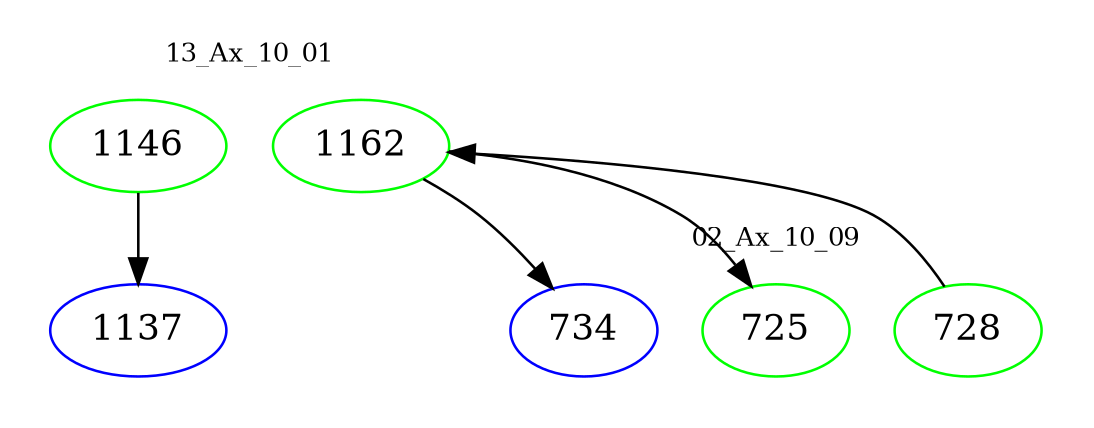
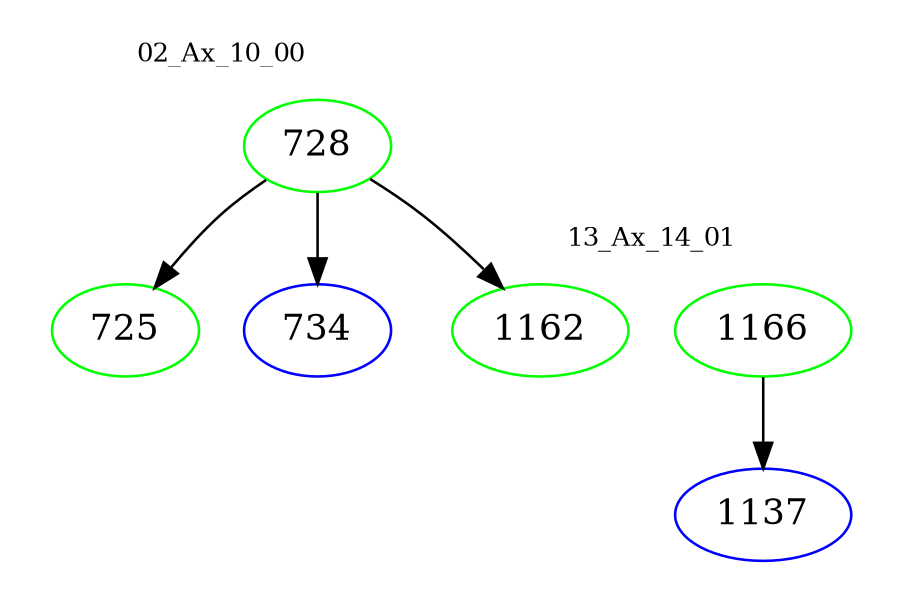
(250, 55) -> (652, 239)
(138, 146) -> (763, 330)
(604, 181) -> (215, 220)
(505, 238) -> (318, 226)
(776, 239) -> (222, 55)
